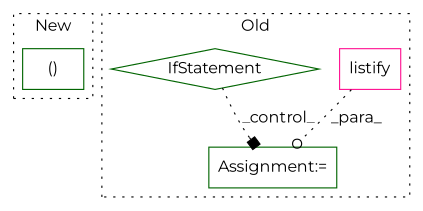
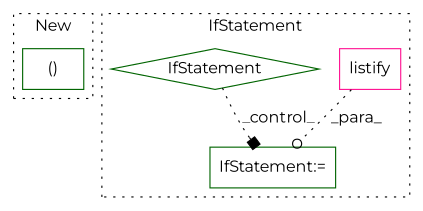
(256, 27) -> (256, 27)
(273, 168) -> (273, 168)
